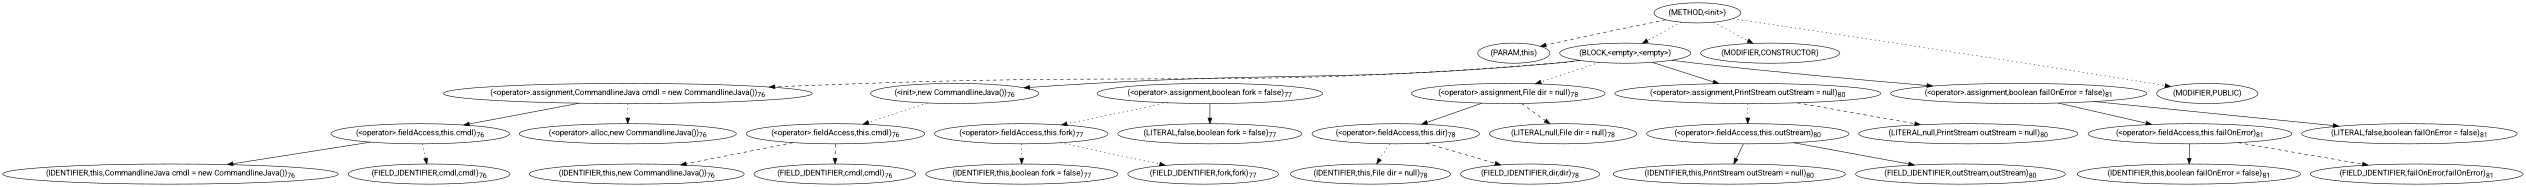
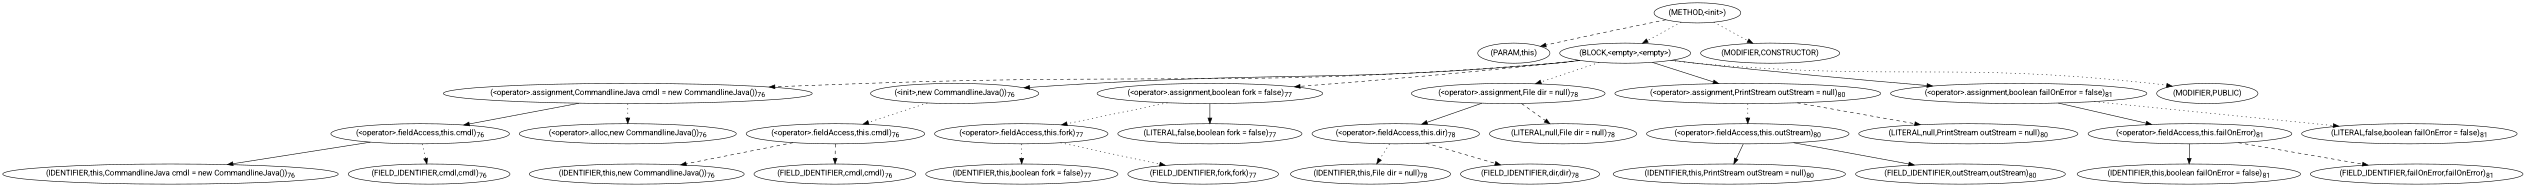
(1949, 51) -> (1919, 72)
none -> (1426, 76)
(2214, 114) -> (2214, 114)
